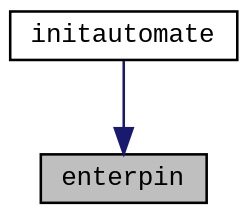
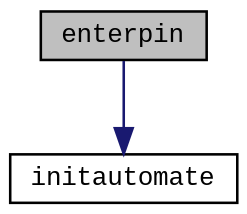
(124, 94) -> (124, 94)
